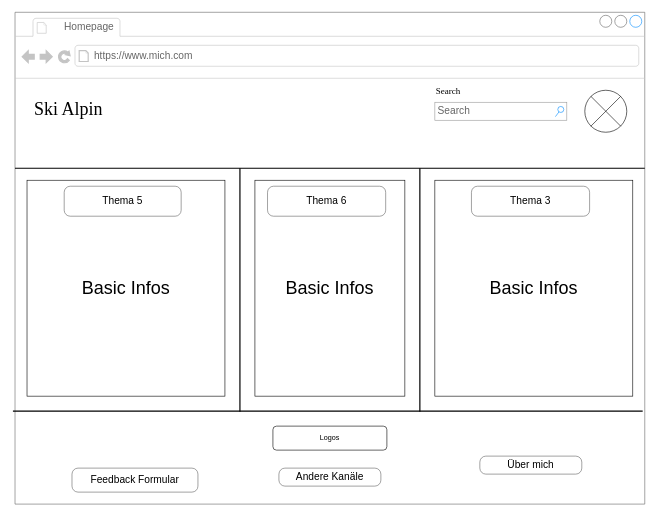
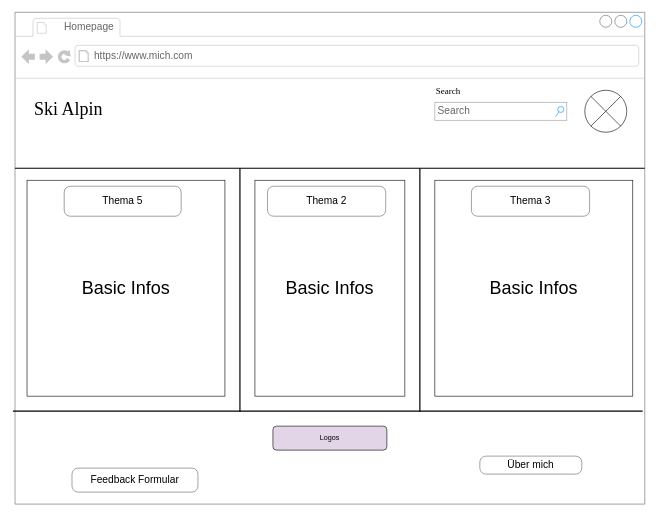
(326, 201) -> (326, 201)
(330, 438) -> (330, 438)
(330, 477) -> none
